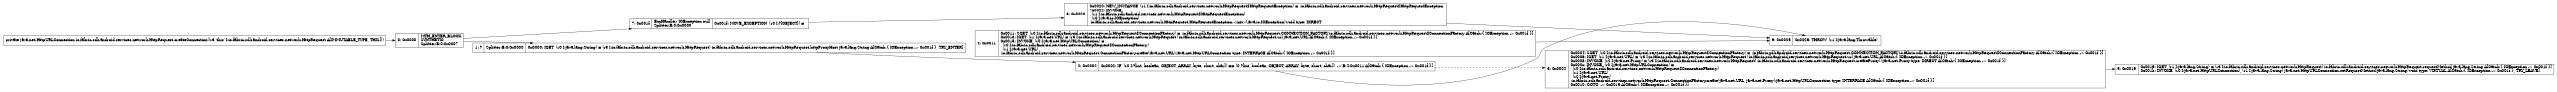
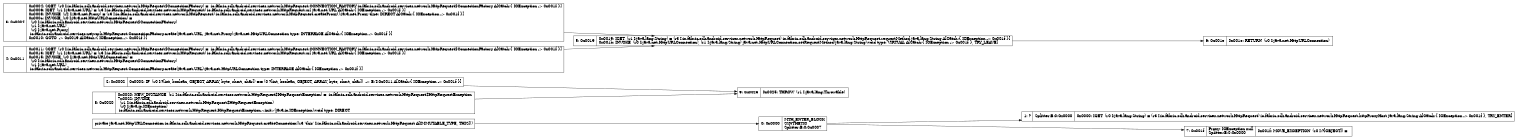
(935, 20) -> none
(682, 22) -> (1231, 129)
none -> (1268, 41)
(1651, 41) -> (608, 48)
(945, 58) -> none
(1489, 67) -> none
